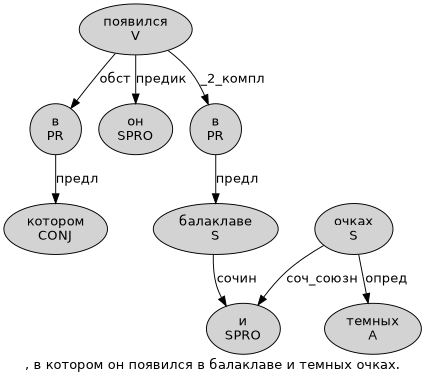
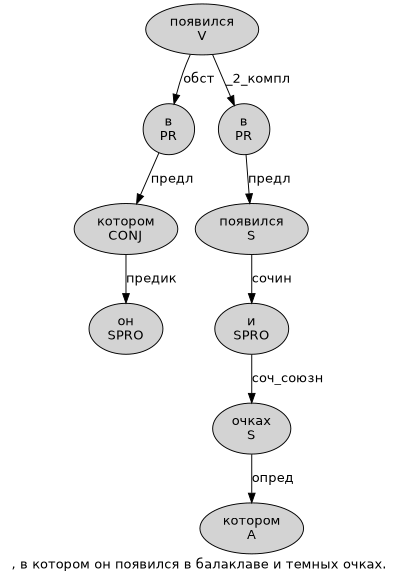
(136, 74) -> (126, 274)
(216, 229) -> (252, 229)
(291, 268) -> (252, 374)
(373, 329) -> (252, 528)
